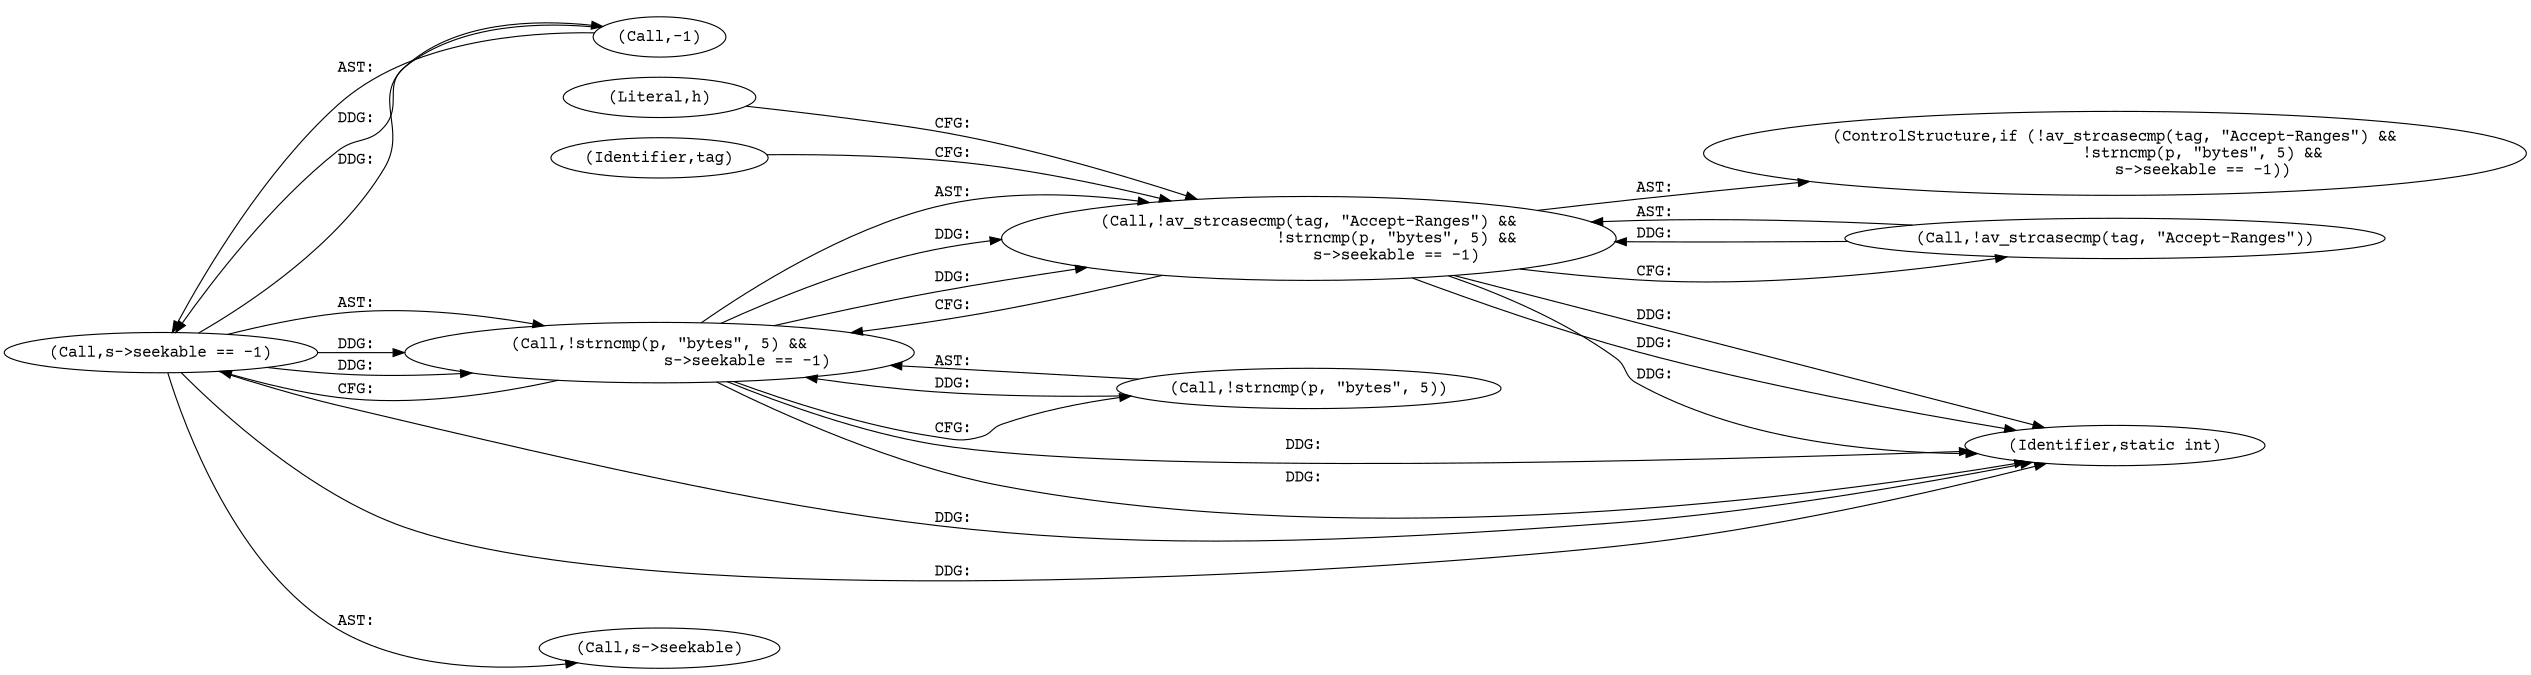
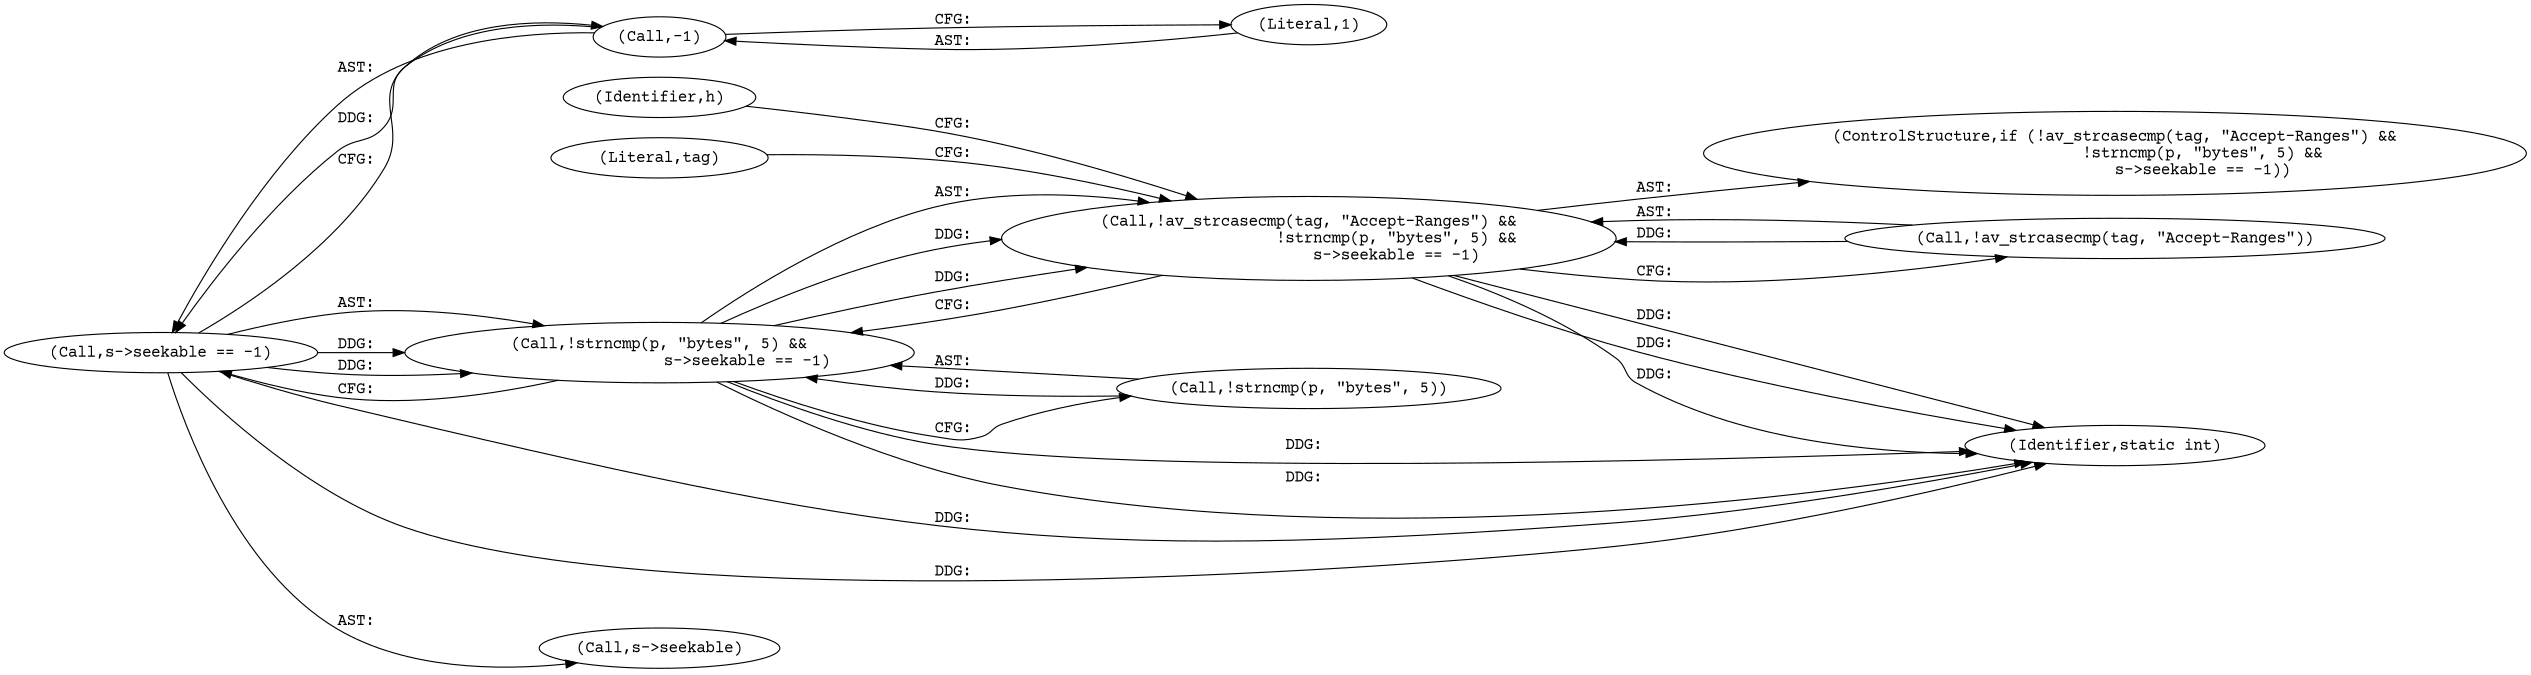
none -> (1309, 25)
(660, 97) -> (660, 97)
(660, 158) -> (660, 158)
(361, 160) -> (361, 160)
